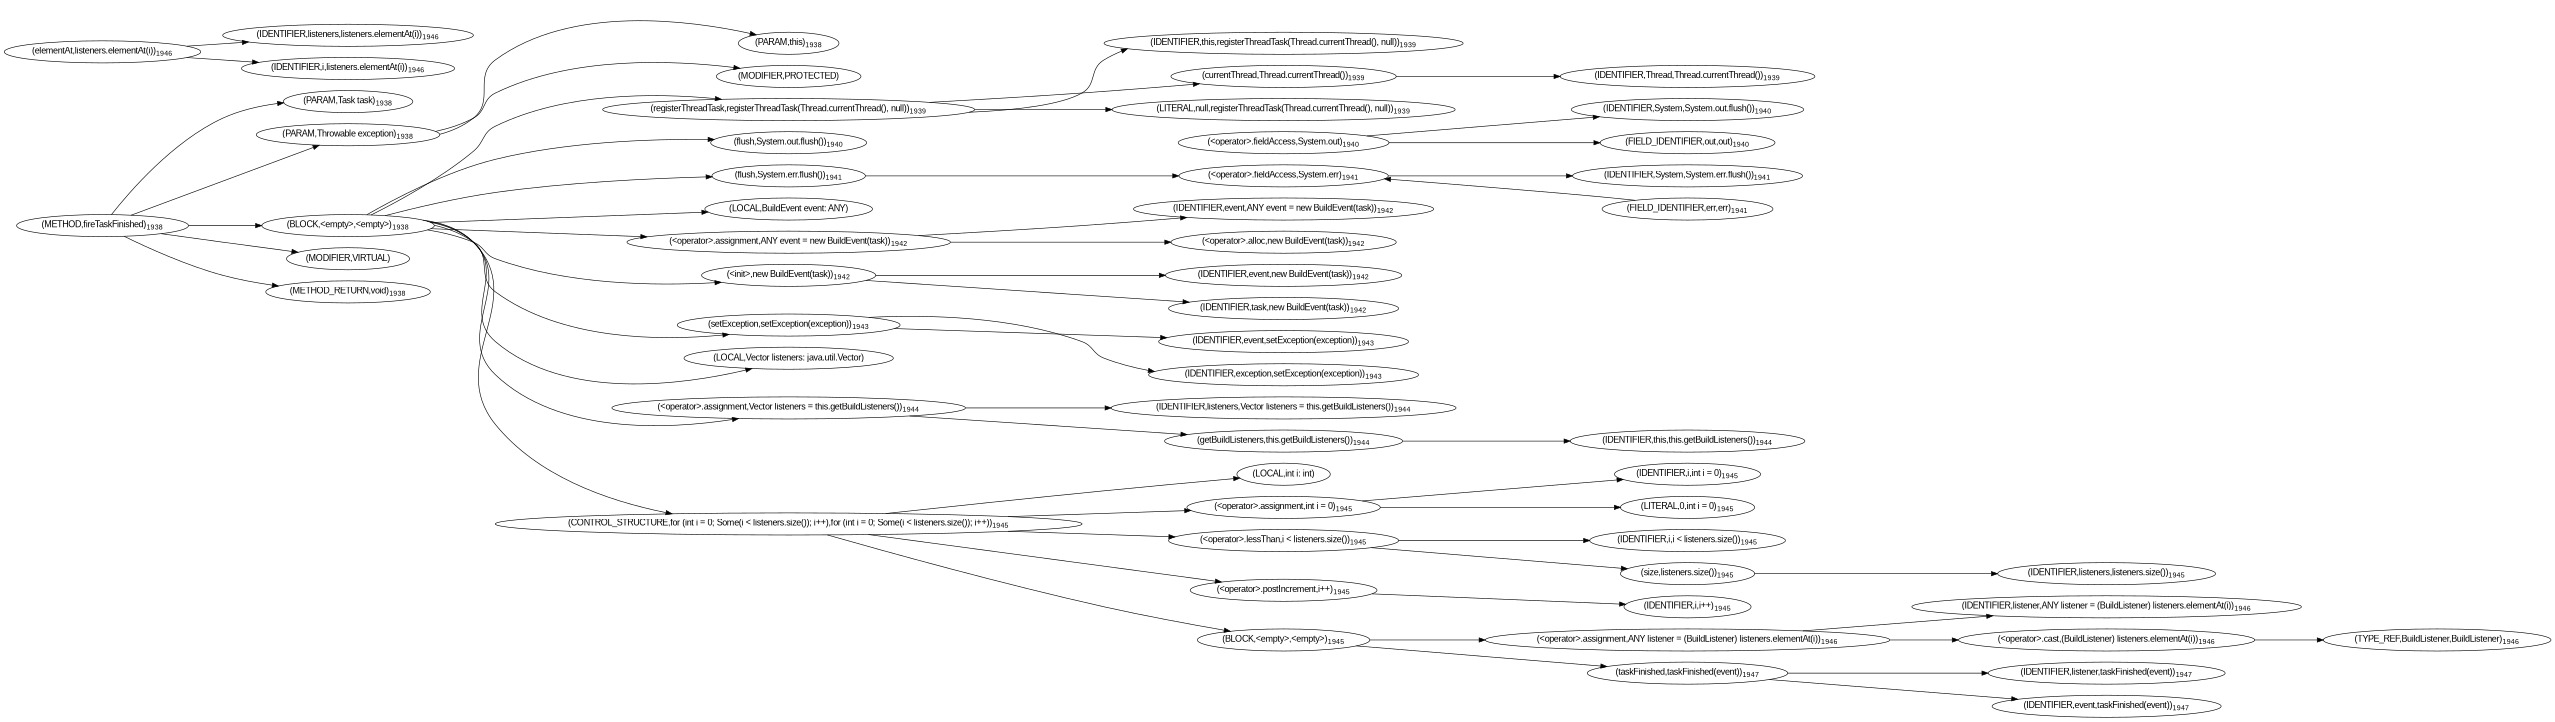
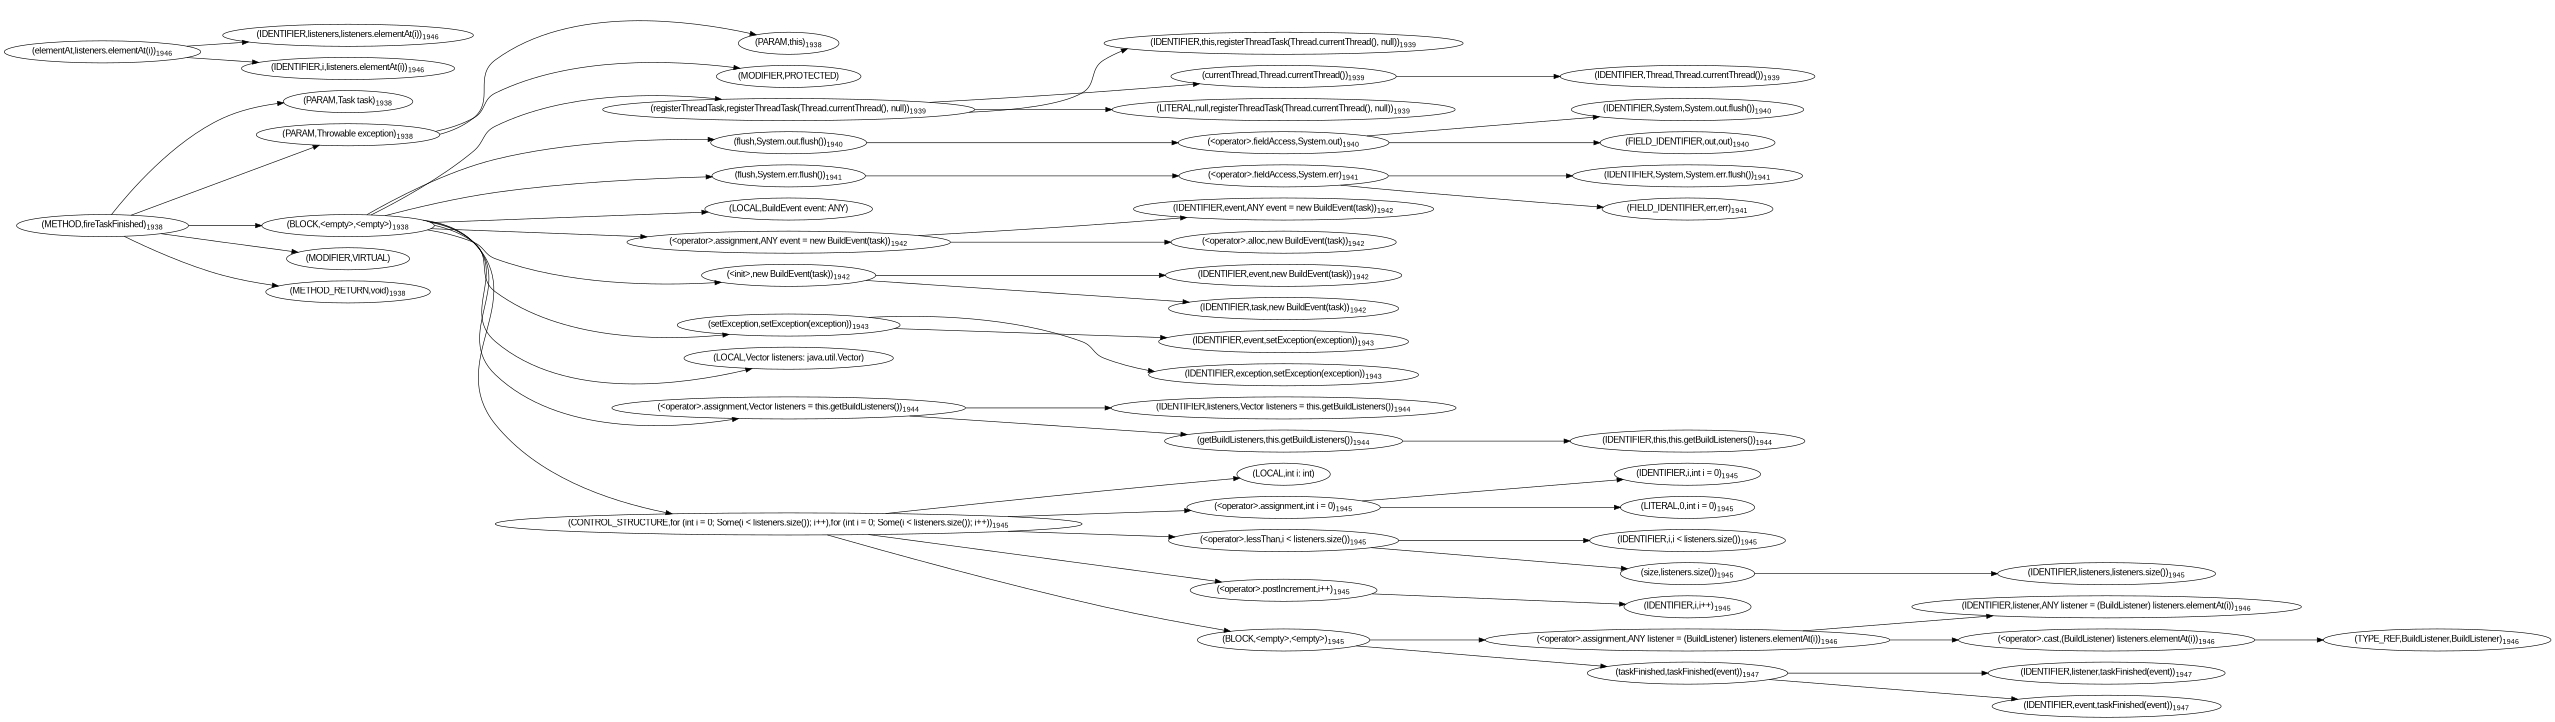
none -> (1019, 143)
(1513, 189) -> (1469, 197)
